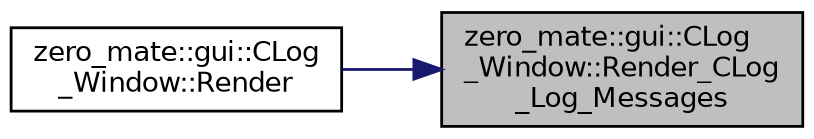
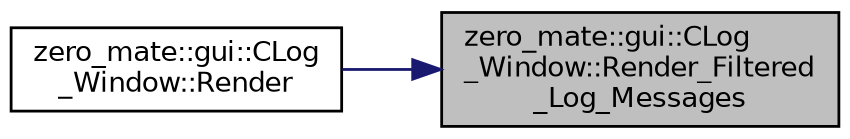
(622, 69) -> (640, 69)
